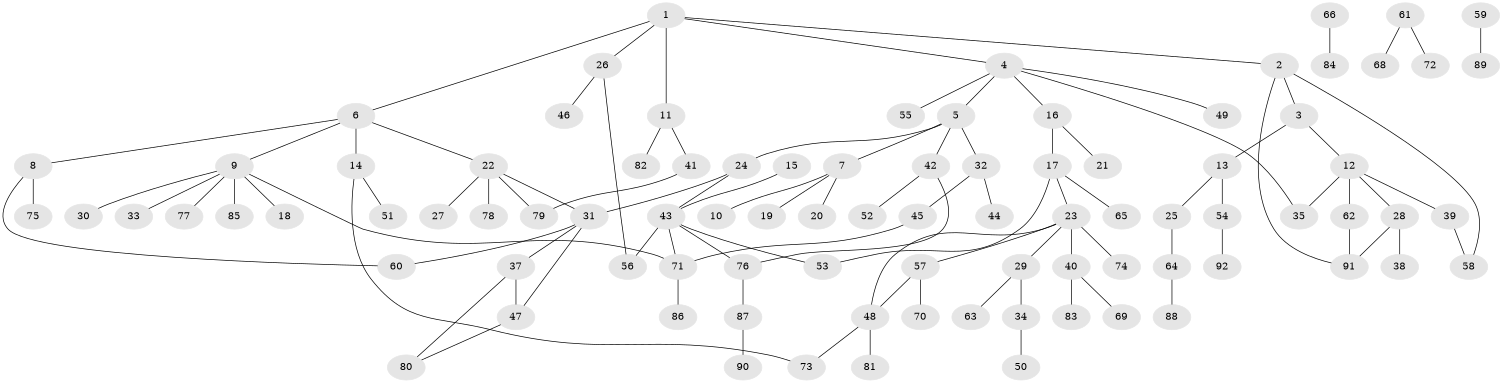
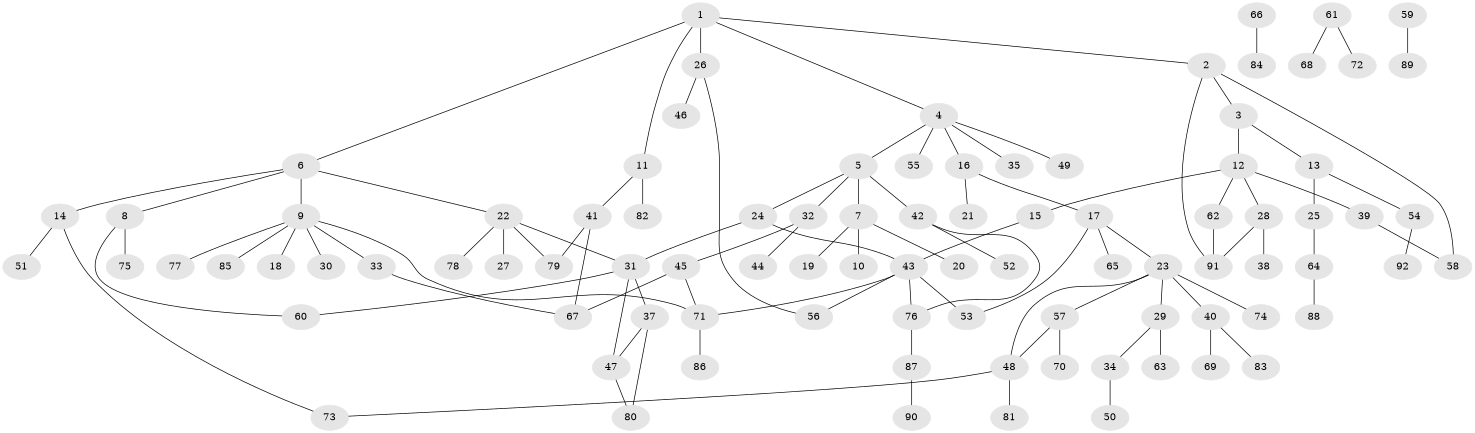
(1324, 191) -> (1135, 187)
none -> (573, 317)
